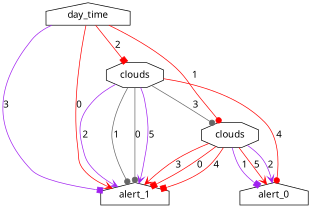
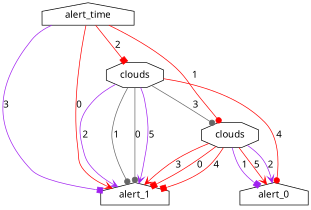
(88, 15) -> (88, 15)
